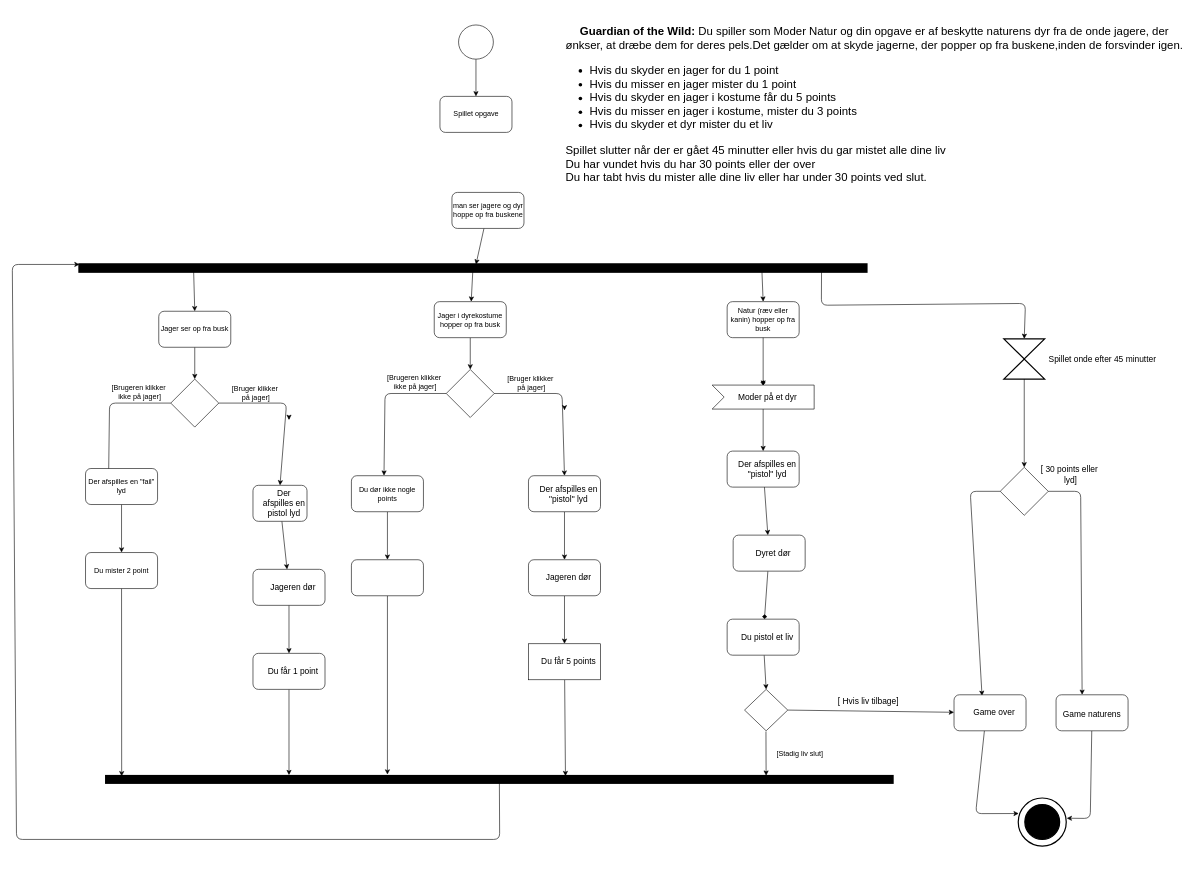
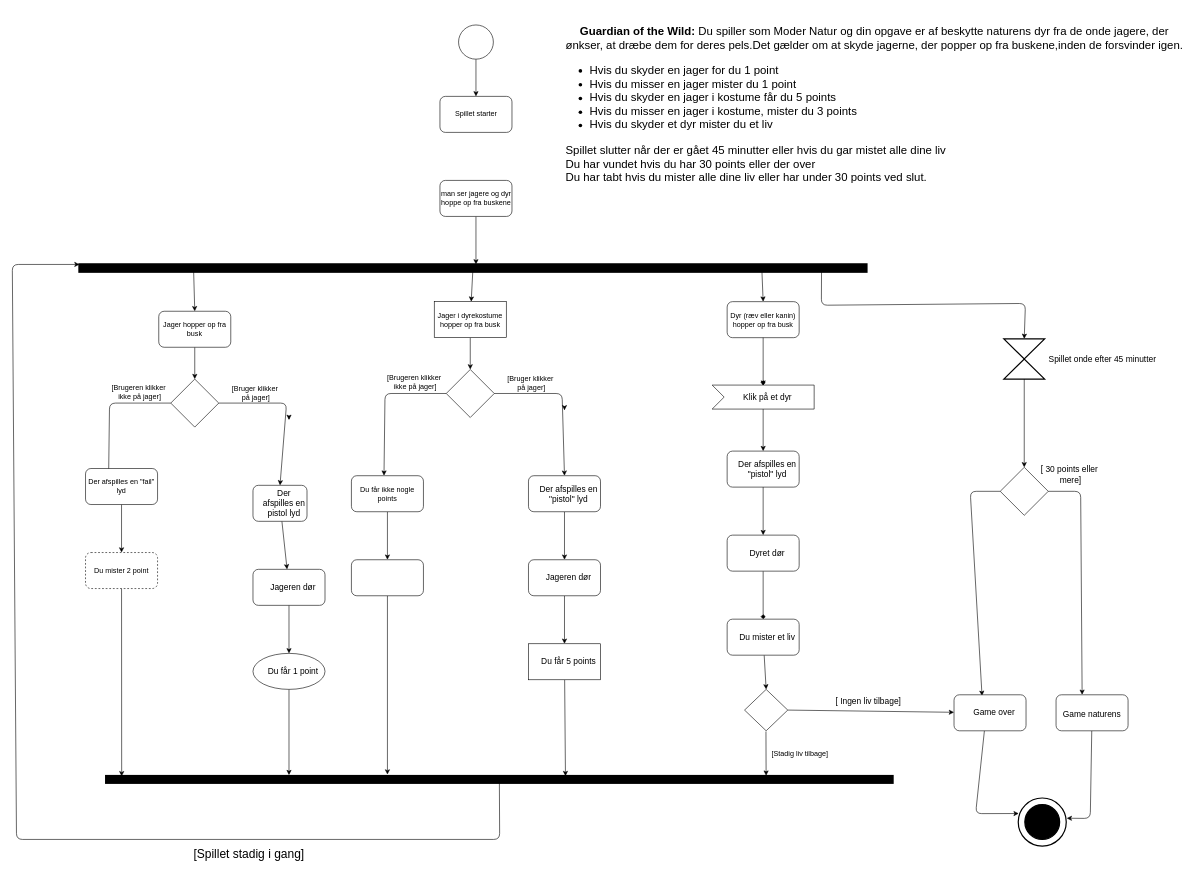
(476, 114) -> (476, 114)
(488, 210) -> (476, 198)
(470, 320) -> (470, 320)
(763, 320) -> (763, 320)
(195, 329) -> (195, 329)
(767, 397) -> (767, 397)
(1069, 474) -> (1069, 474)
(387, 494) -> (387, 494)
(769, 553) -> (763, 553)
(122, 570) -> (122, 570)
(767, 637) -> (767, 637)
(289, 671) -> (289, 671)
(868, 701) -> (868, 701)
(800, 754) -> (800, 754)
none -> (248, 853)
